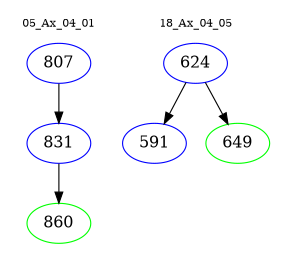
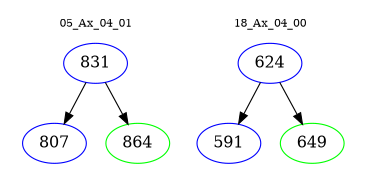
(196, 24) -> (271, 24)
(59, 98) -> (78, 98)
(59, 223) -> (138, 143)
